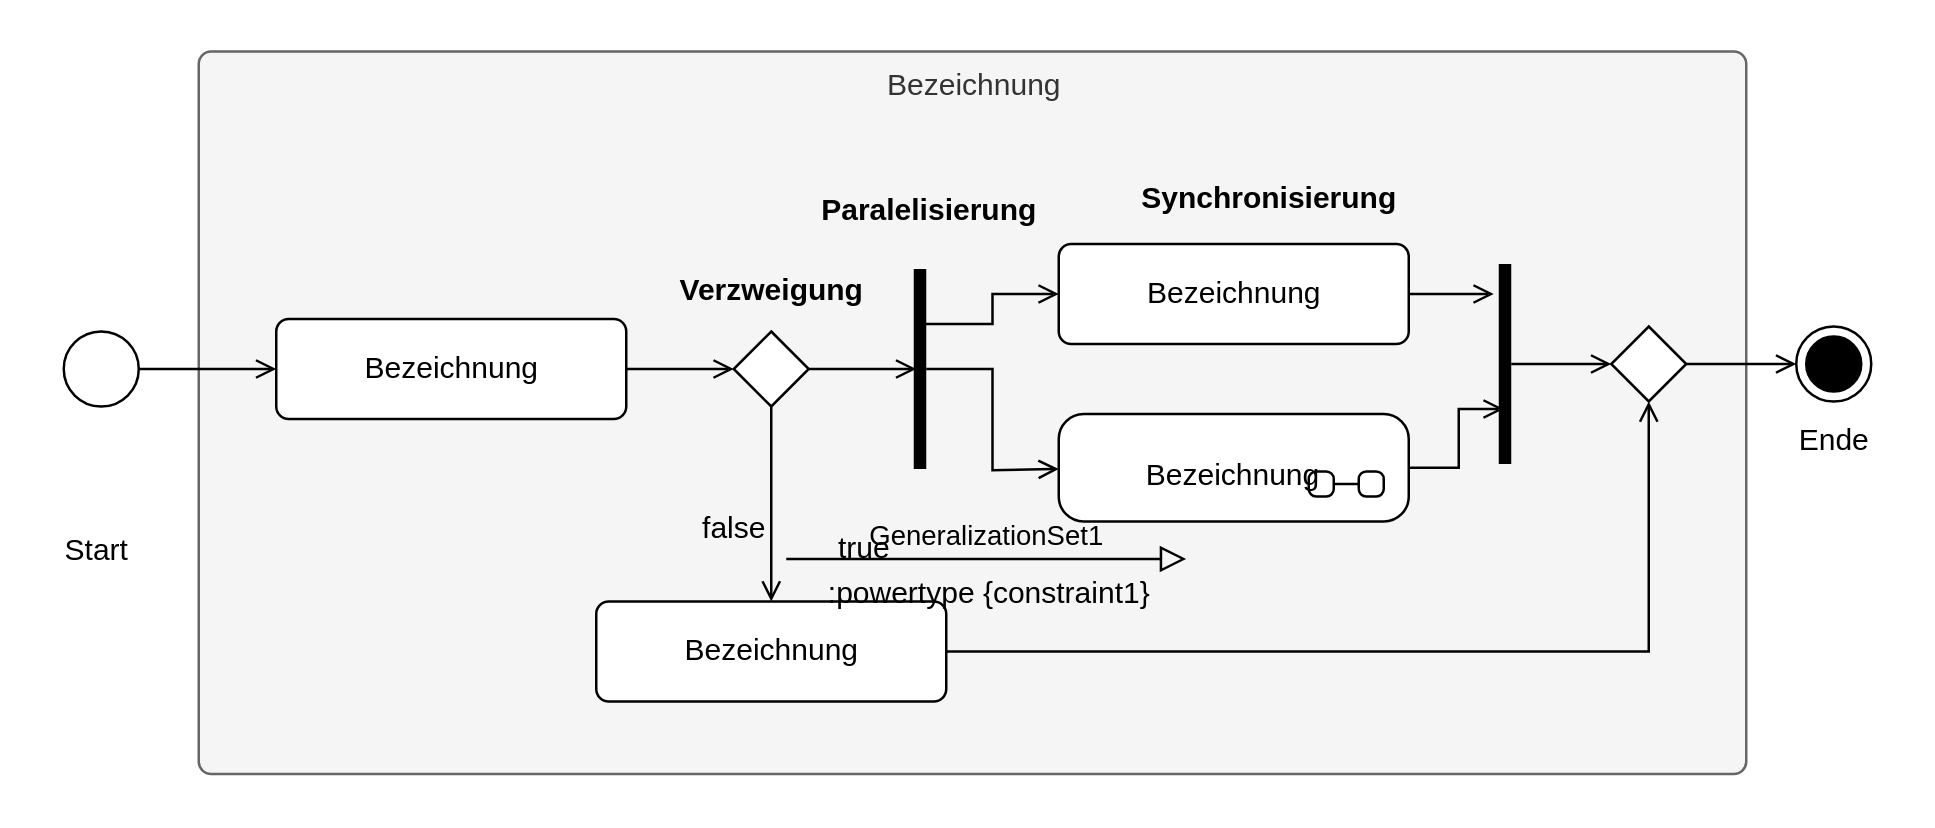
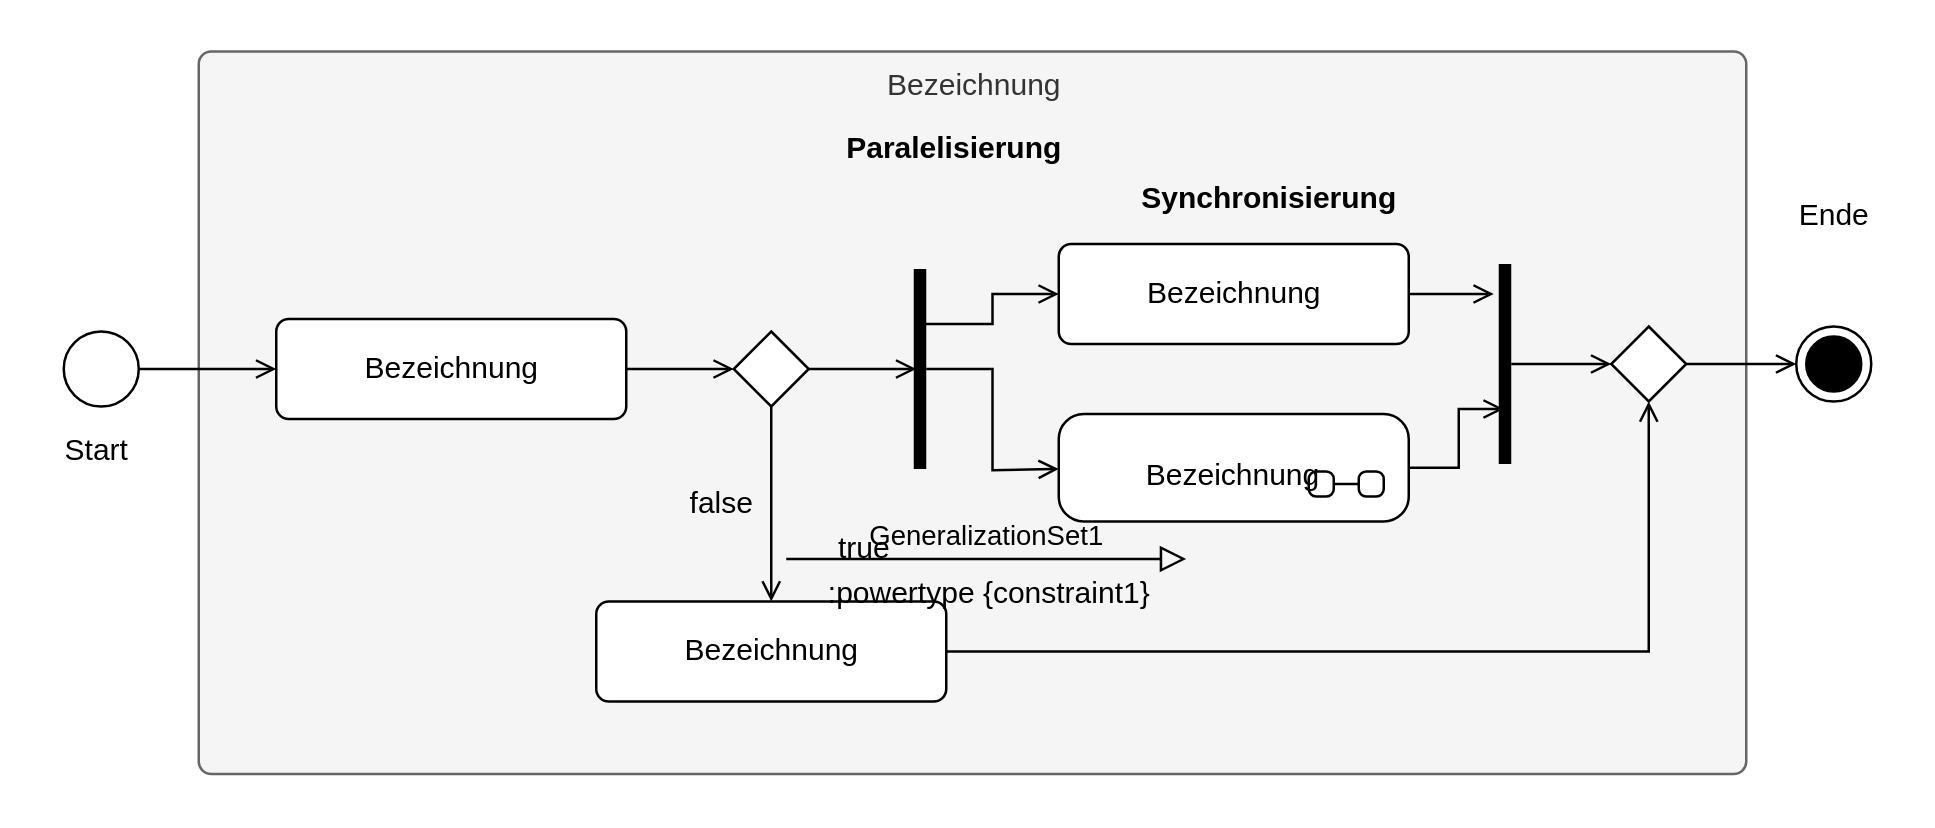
(929, 211) -> (954, 149)
(771, 291) -> none
(1834, 441) -> (1834, 216)
(733, 529) -> (720, 504)
(95, 551) -> (95, 451)
